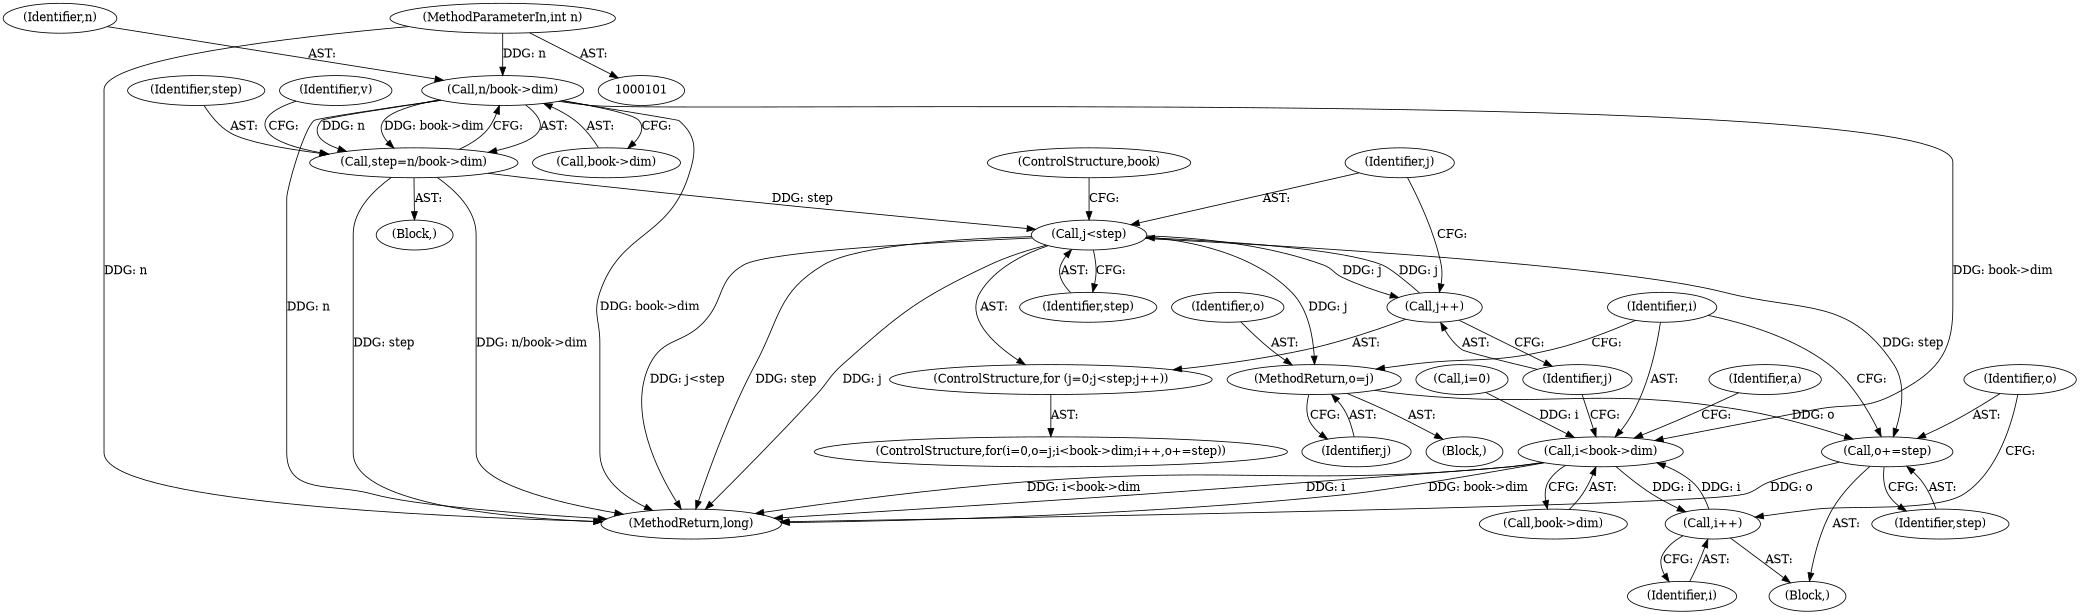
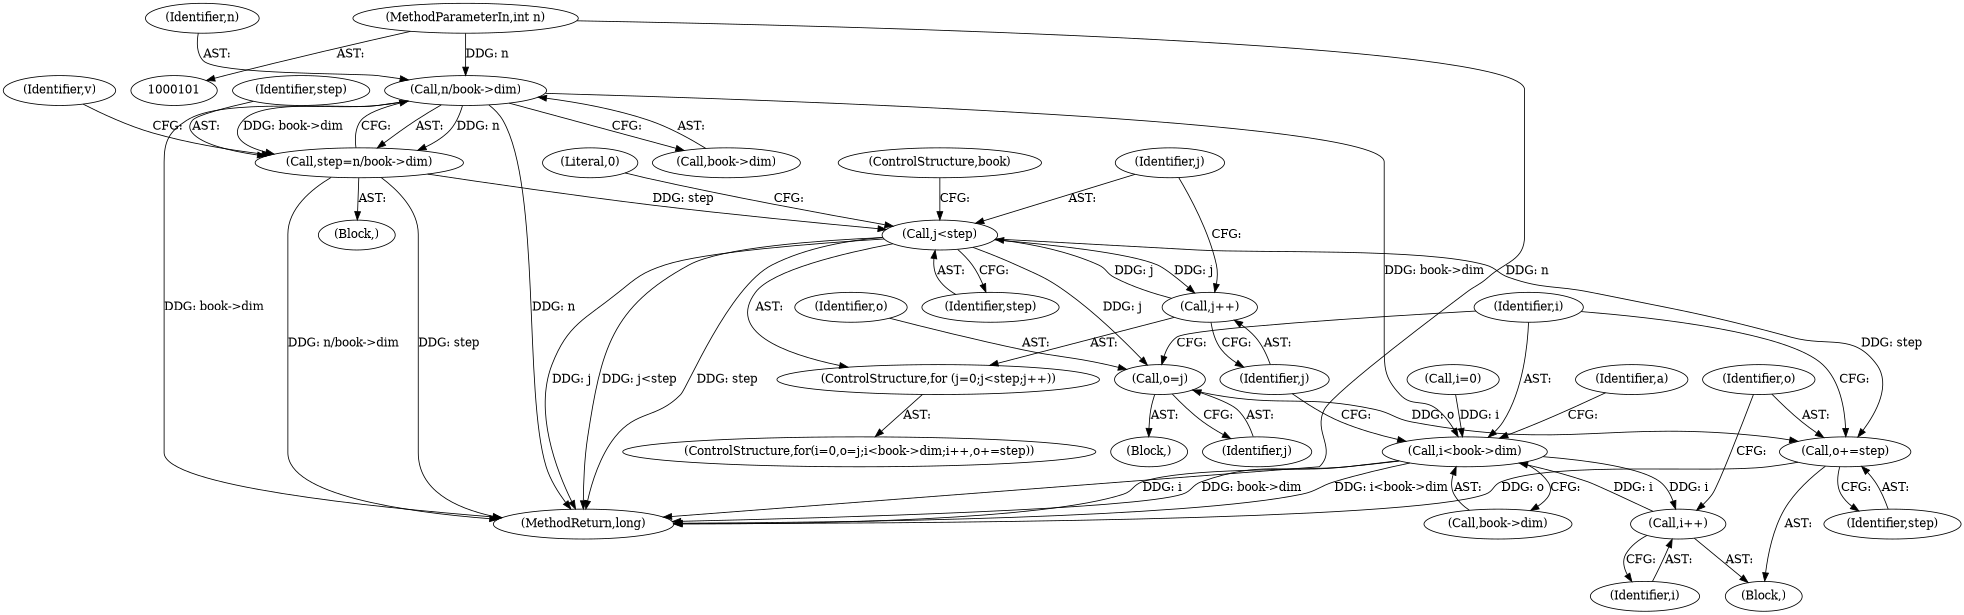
none -> (590, 163)
(1314, 380) -> (1160, 380)
